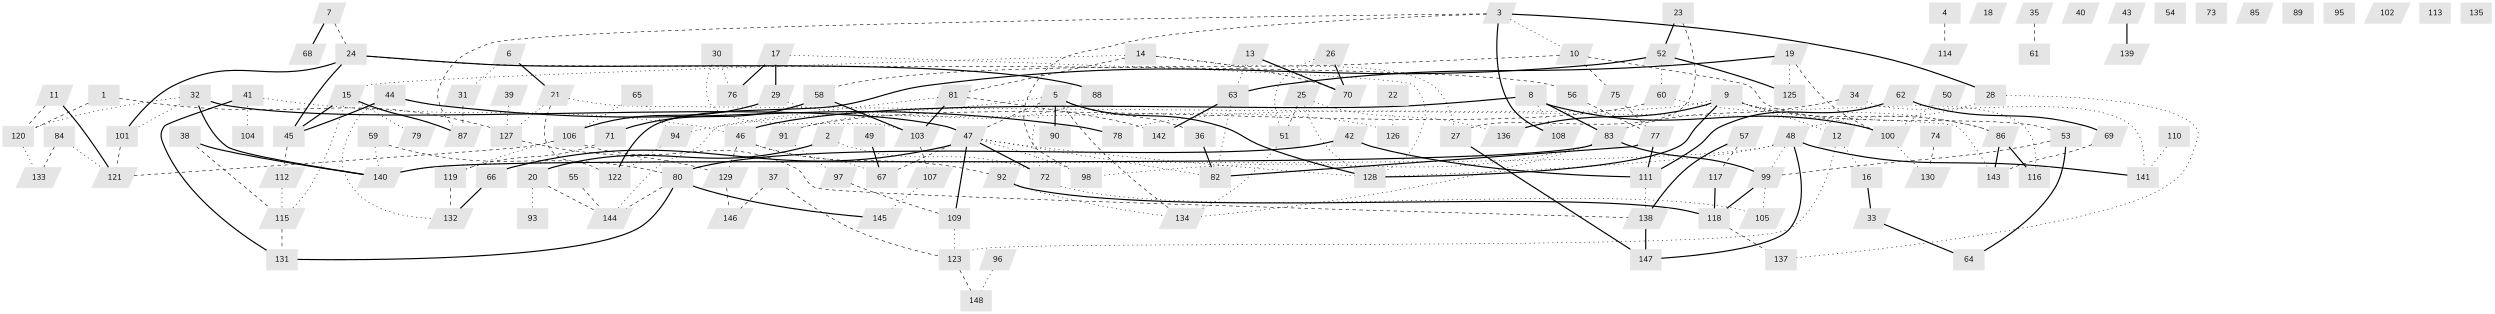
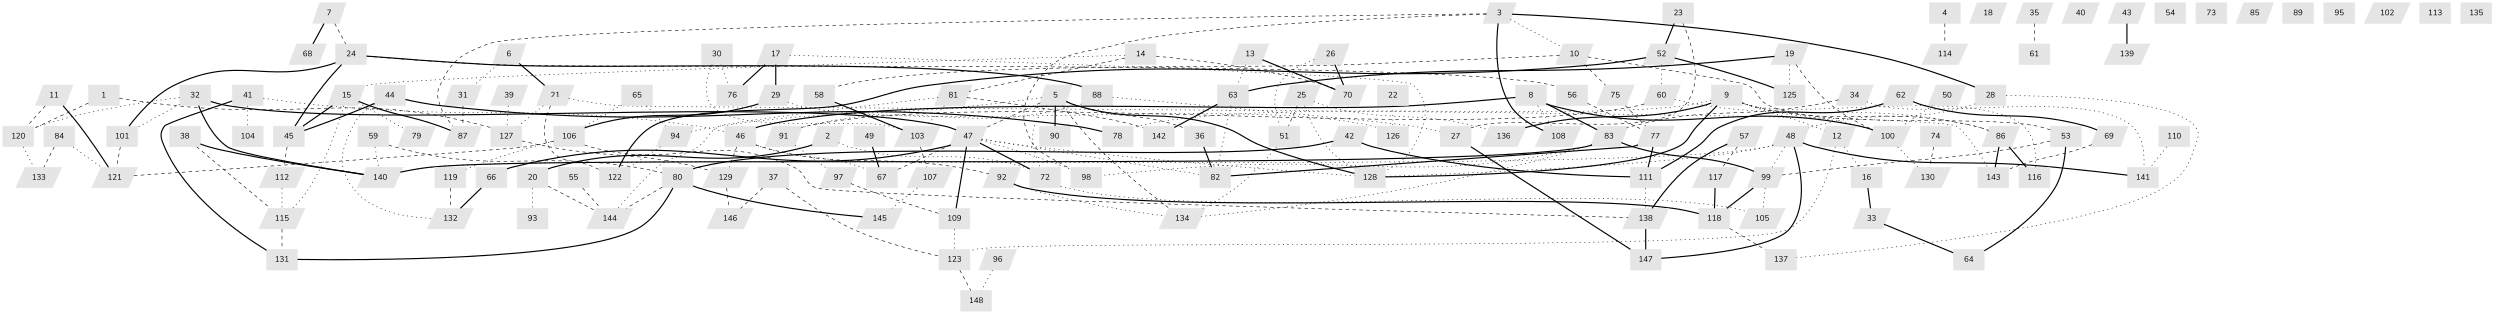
(1360, 68) -> (1277, 112)
(932, 120) -> (932, 120)
(610, 136) -> none
